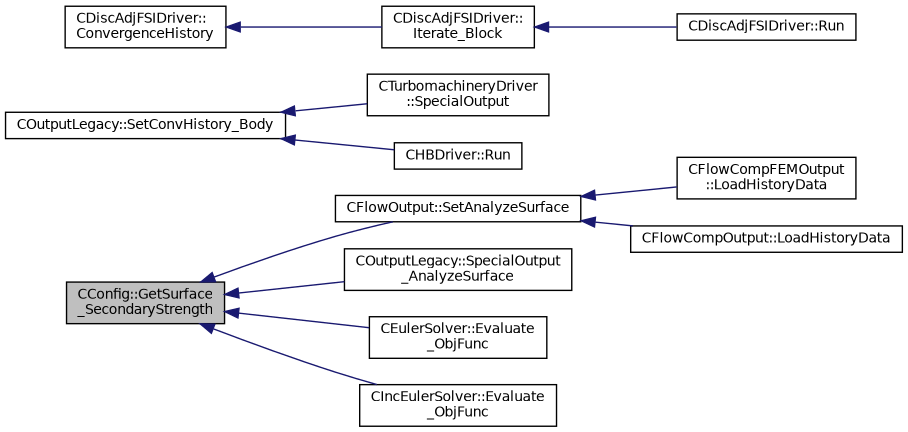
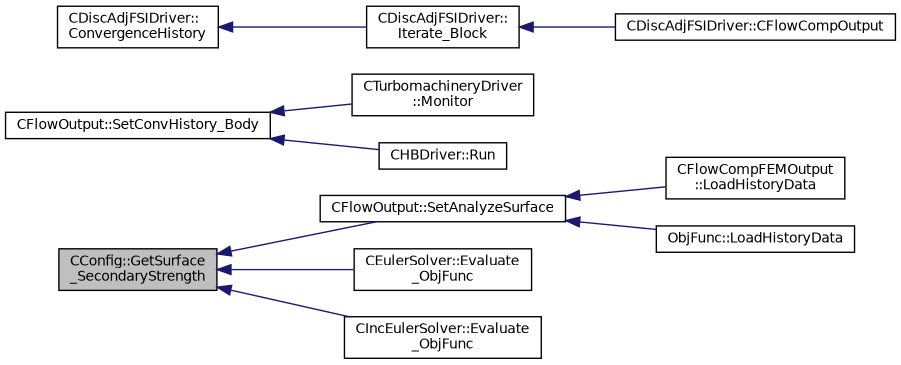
(767, 27) -> (755, 27)
(458, 95) -> (443, 95)
(146, 125) -> (138, 125)
(767, 239) -> (755, 239)
(458, 270) -> none
